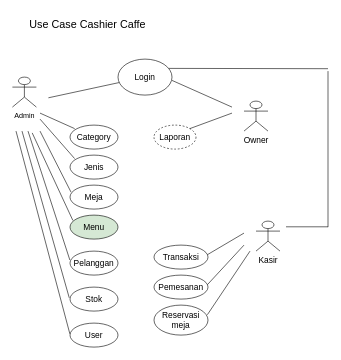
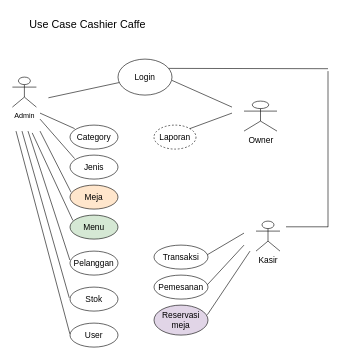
(256, 116) -> (260, 116)
(94, 197) -> (94, 197)
(181, 320) -> (181, 320)
